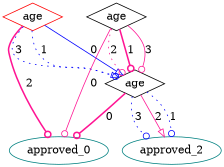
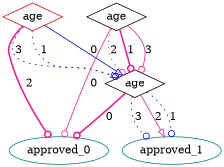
(172, 151) -> (172, 151)
